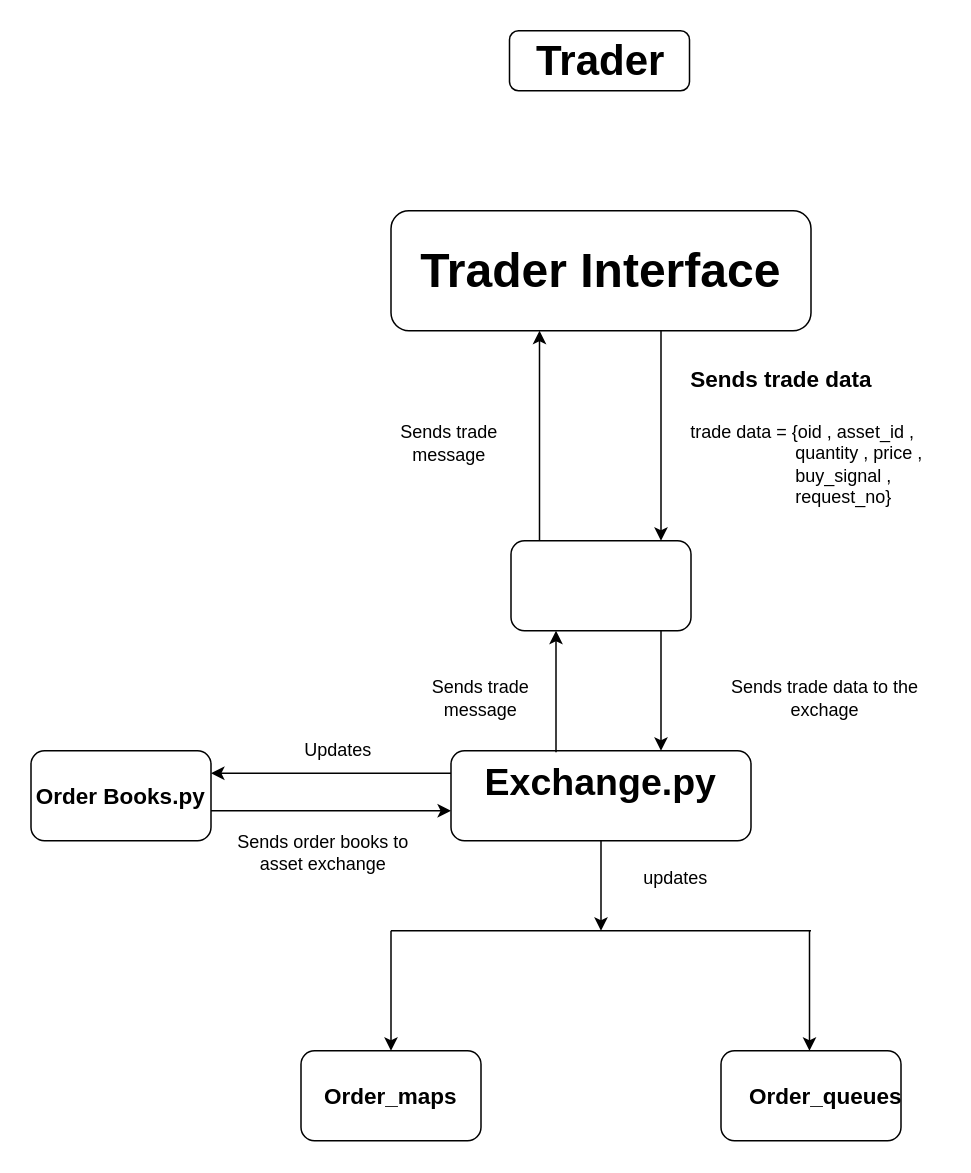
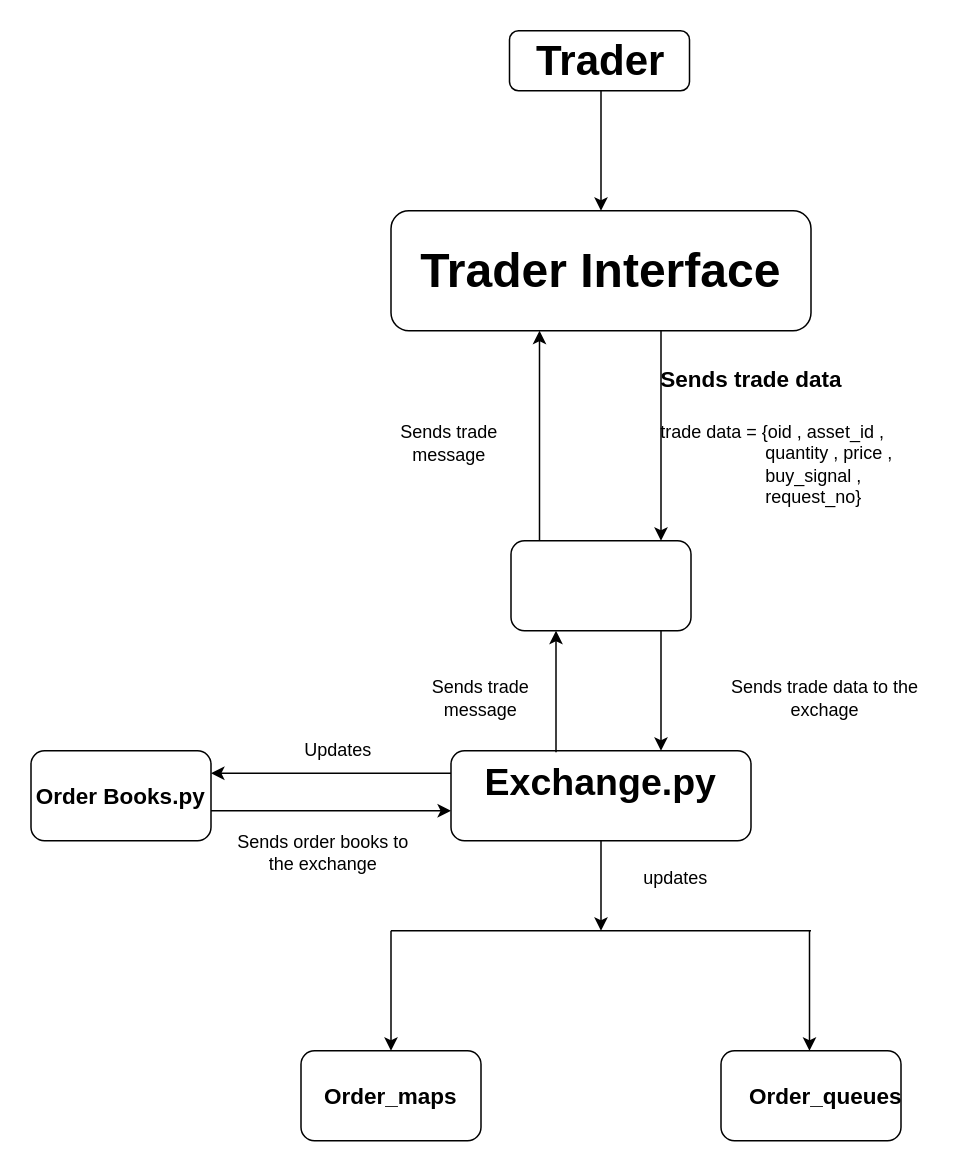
none -> (601, 146)
(811, 436) -> (781, 436)
(323, 853) -> (323, 853)
